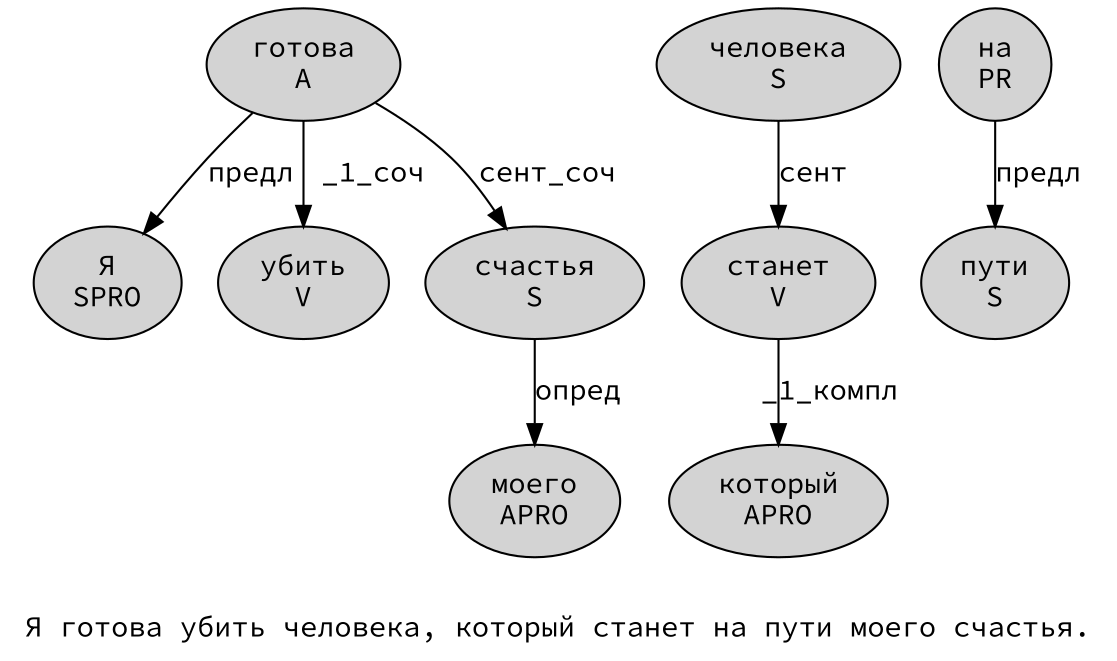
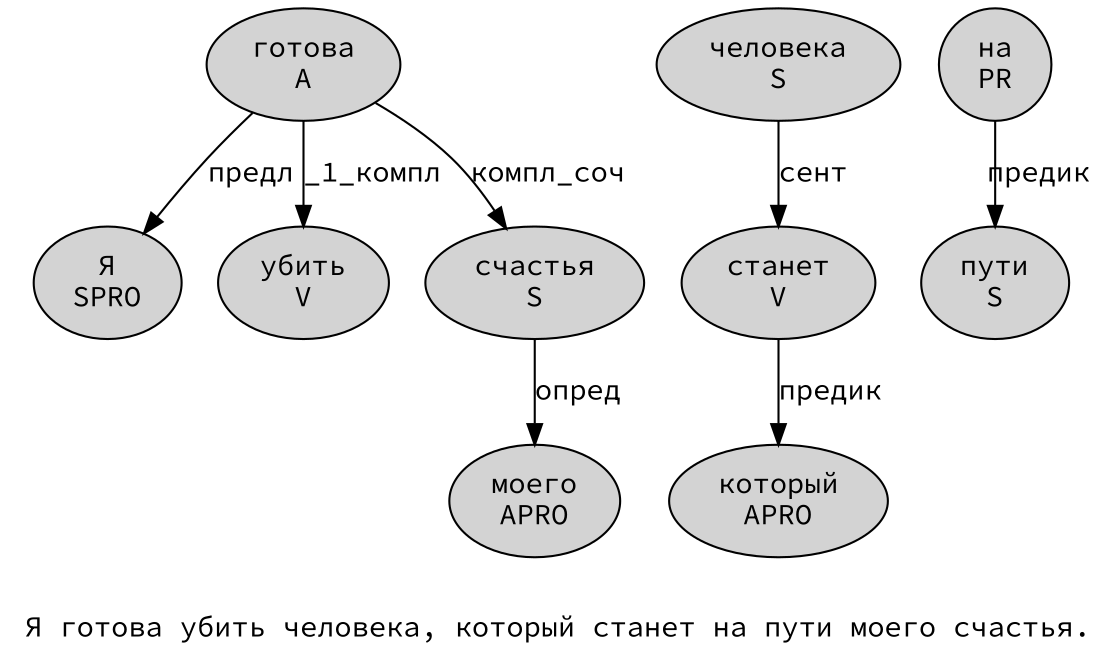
(373, 174) -> (373, 174)
(548, 174) -> (548, 174)
(1039, 174) -> (1039, 174)
(831, 392) -> (831, 392)
